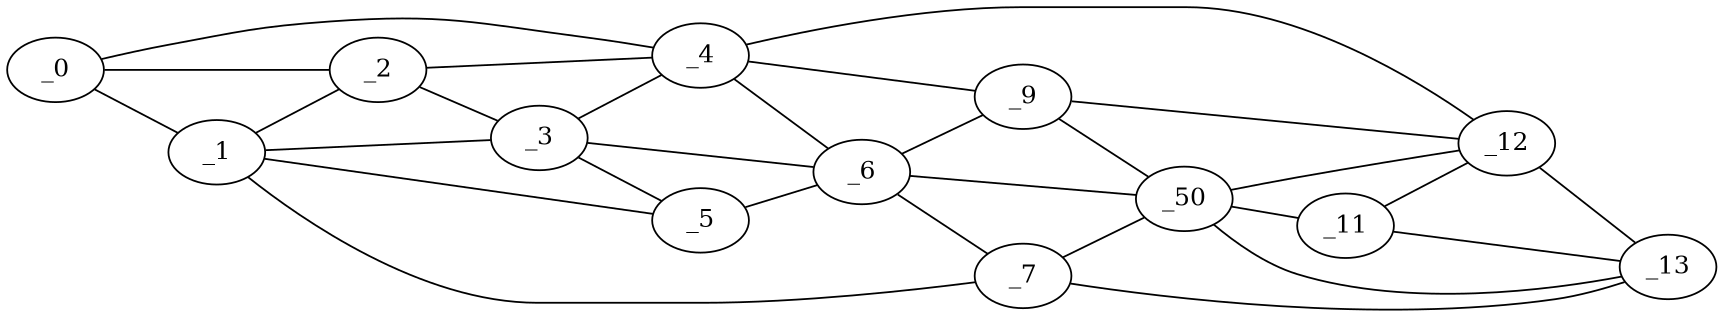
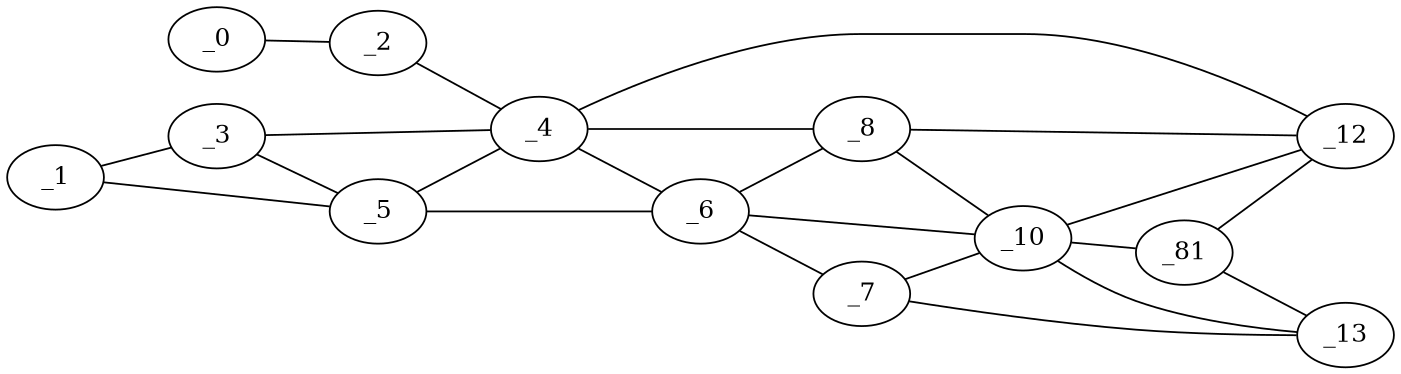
(377, 19) -> (459, 170)
(1023, 97) -> (862, 129)
(459, 104) -> none
(136, 111) -> none
(298, 111) -> none
(701, 155) -> none
(1184, 199) -> (1023, 238)
(1587, 205) -> none
(1346, 226) -> (1184, 253)
(596, 303) -> none
